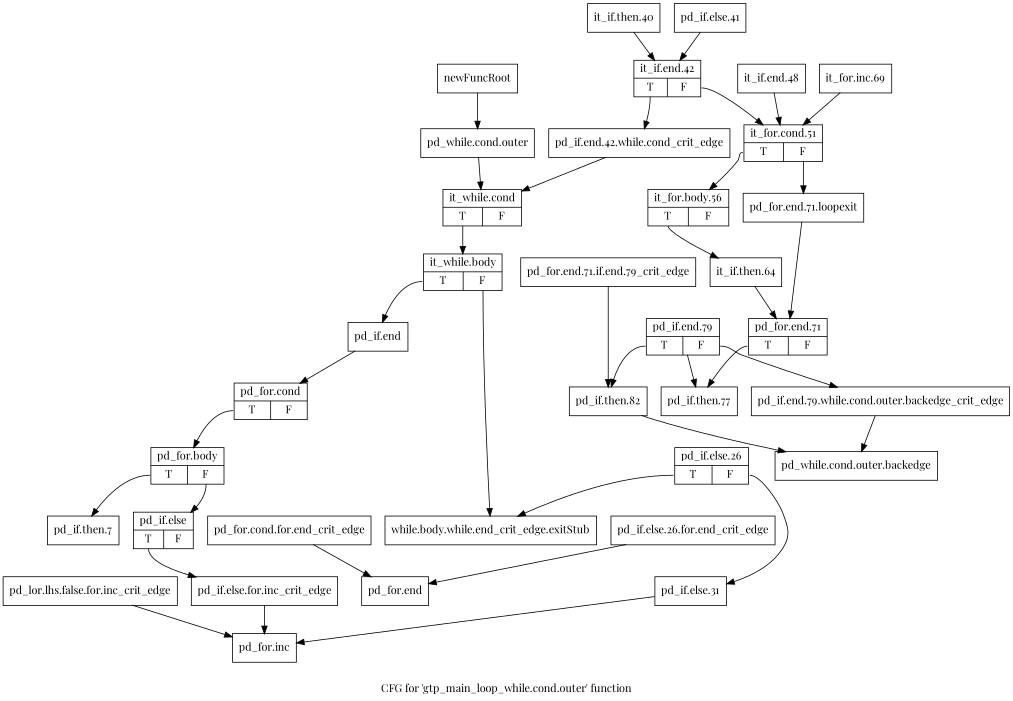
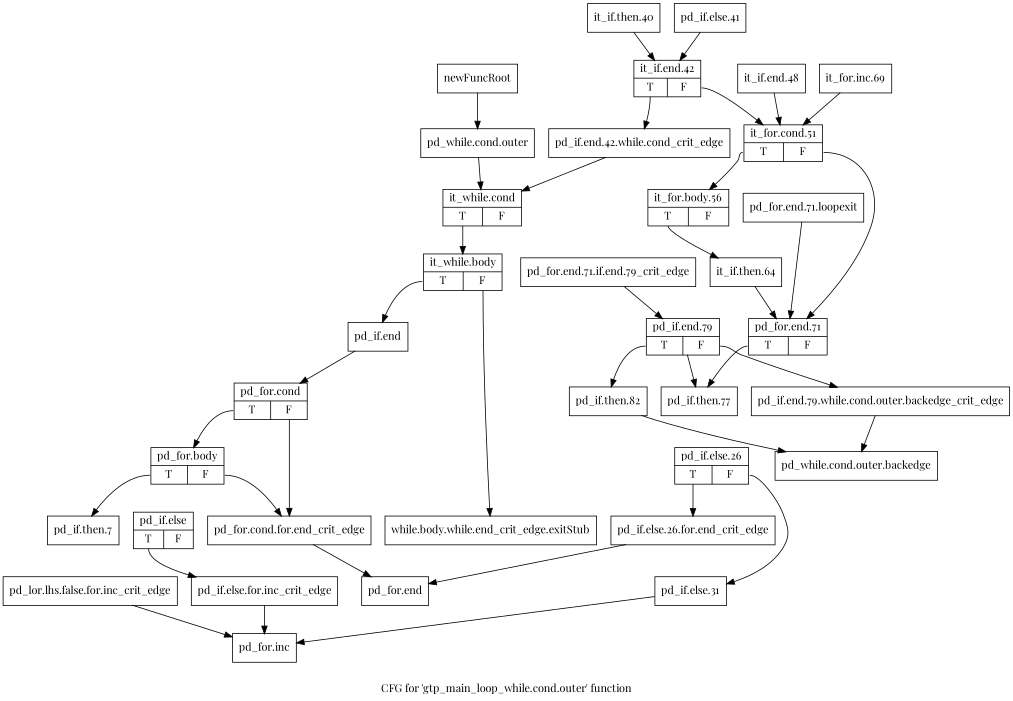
(803, 174) -> (871, 227)
(608, 333) -> (640, 300)
none -> (289, 464)
(597, 487) -> (693, 496)
(203, 496) -> (255, 486)
